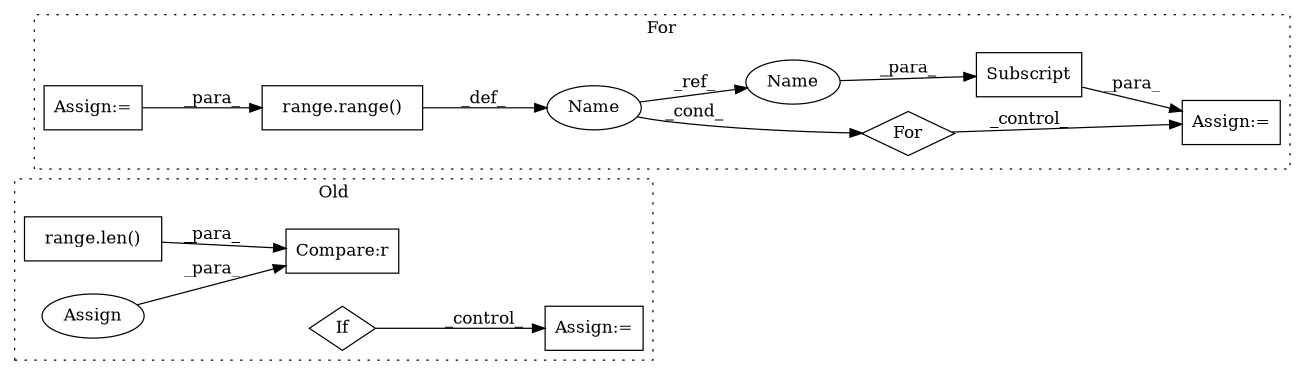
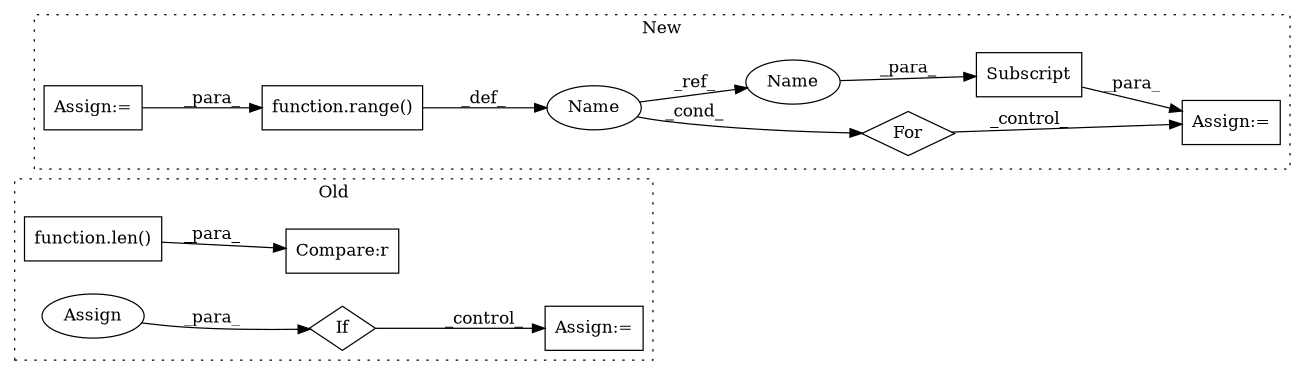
(662, 29) -> (662, 29)
(342, 108) -> (342, 108)
(93, 239) -> (93, 239)
(206, 287) -> (220, 329)
